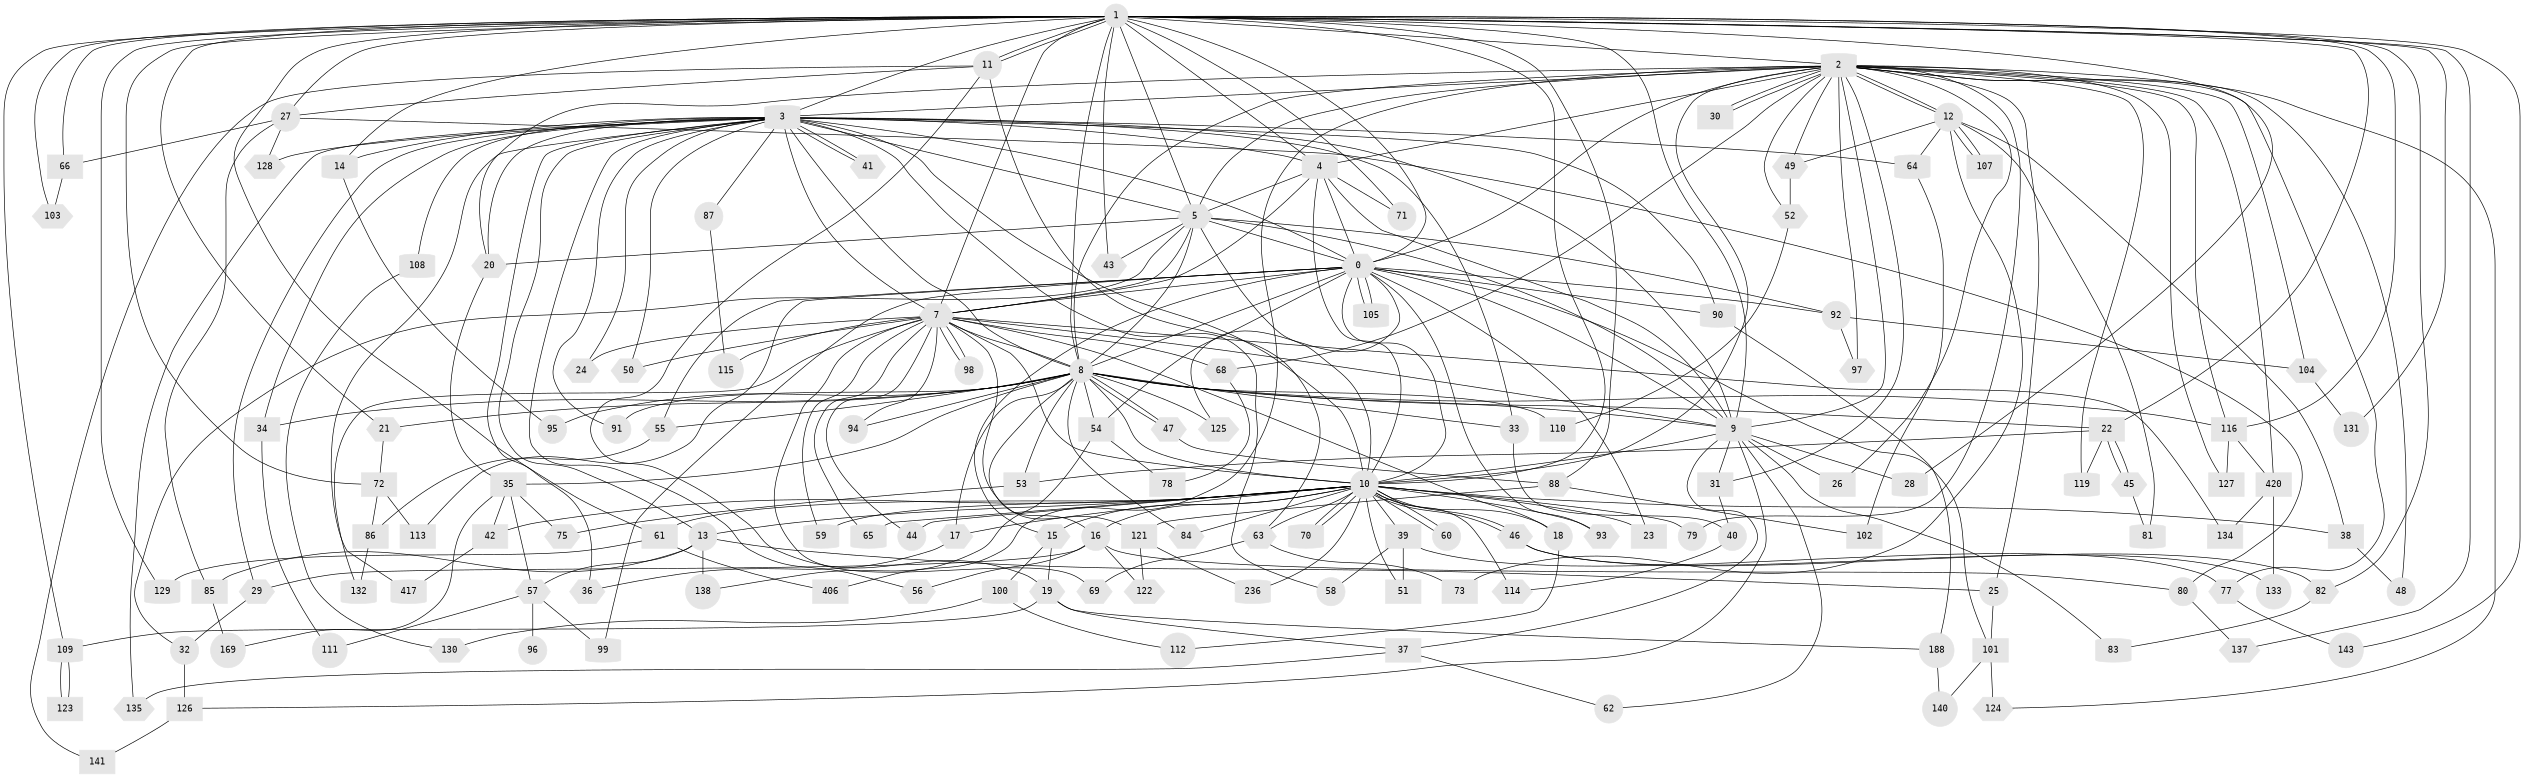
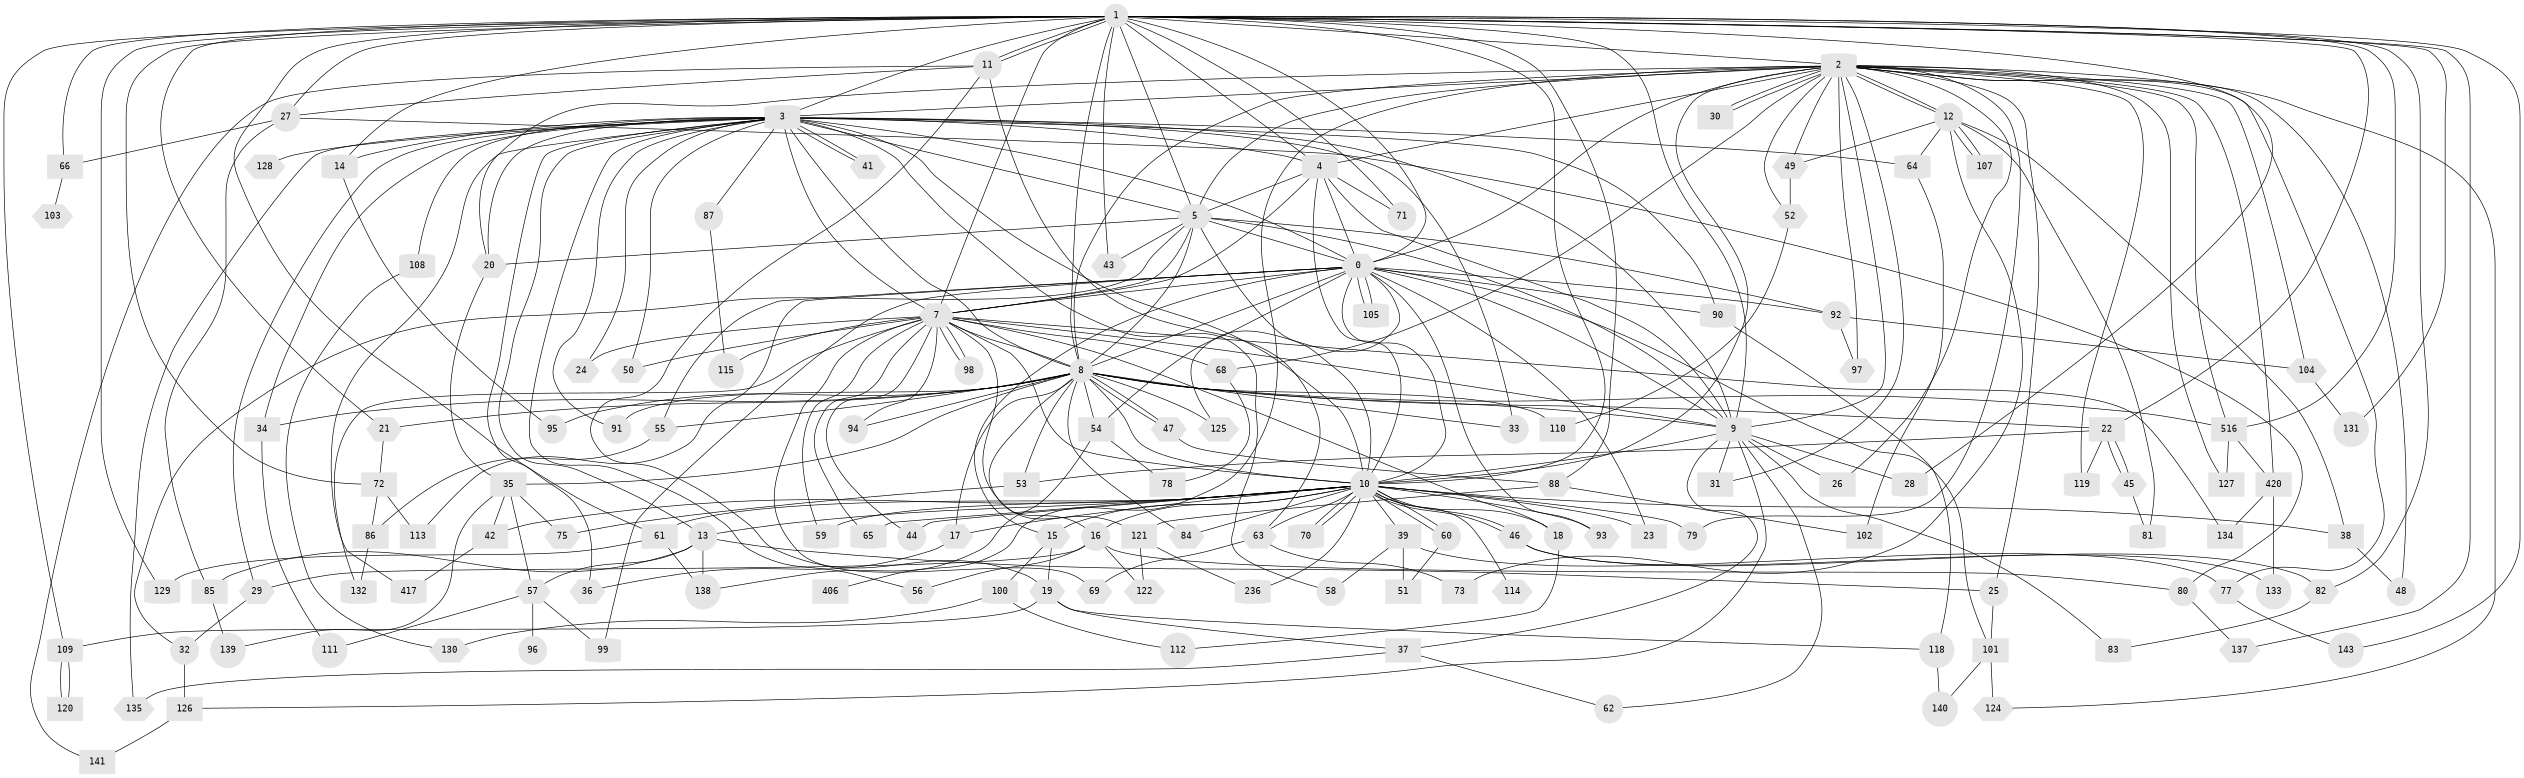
(503, 23) -> none
(275, 143) -> none
(2229, 429) -> (2229, 429)
(1732, 536) -> none
(1376, 541) -> (1425, 564)
(751, 573) -> (680, 563)
(228, 650) -> (228, 650)
(1937, 650) -> (1937, 650)
(65, 709) -> (65, 709)
